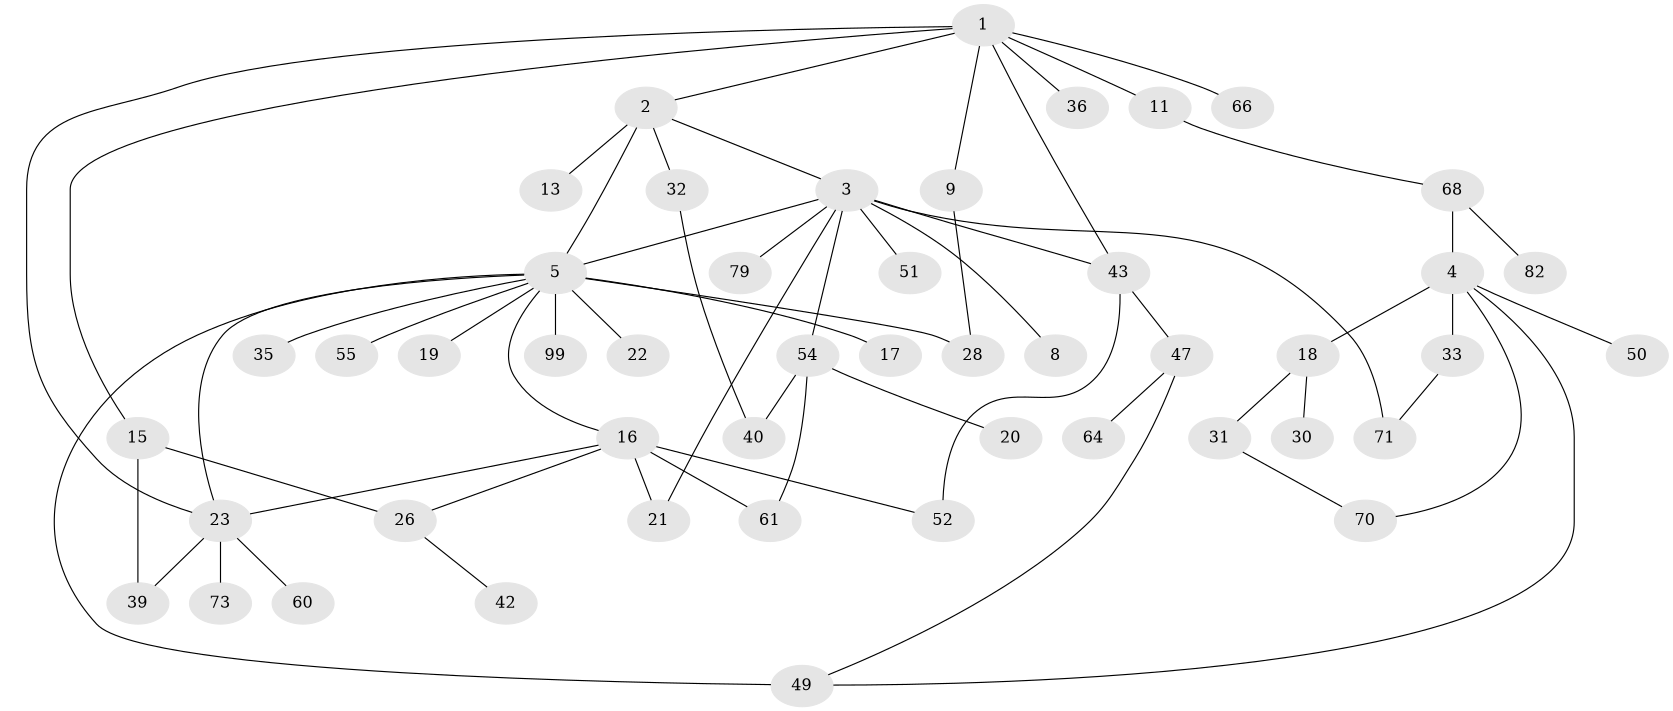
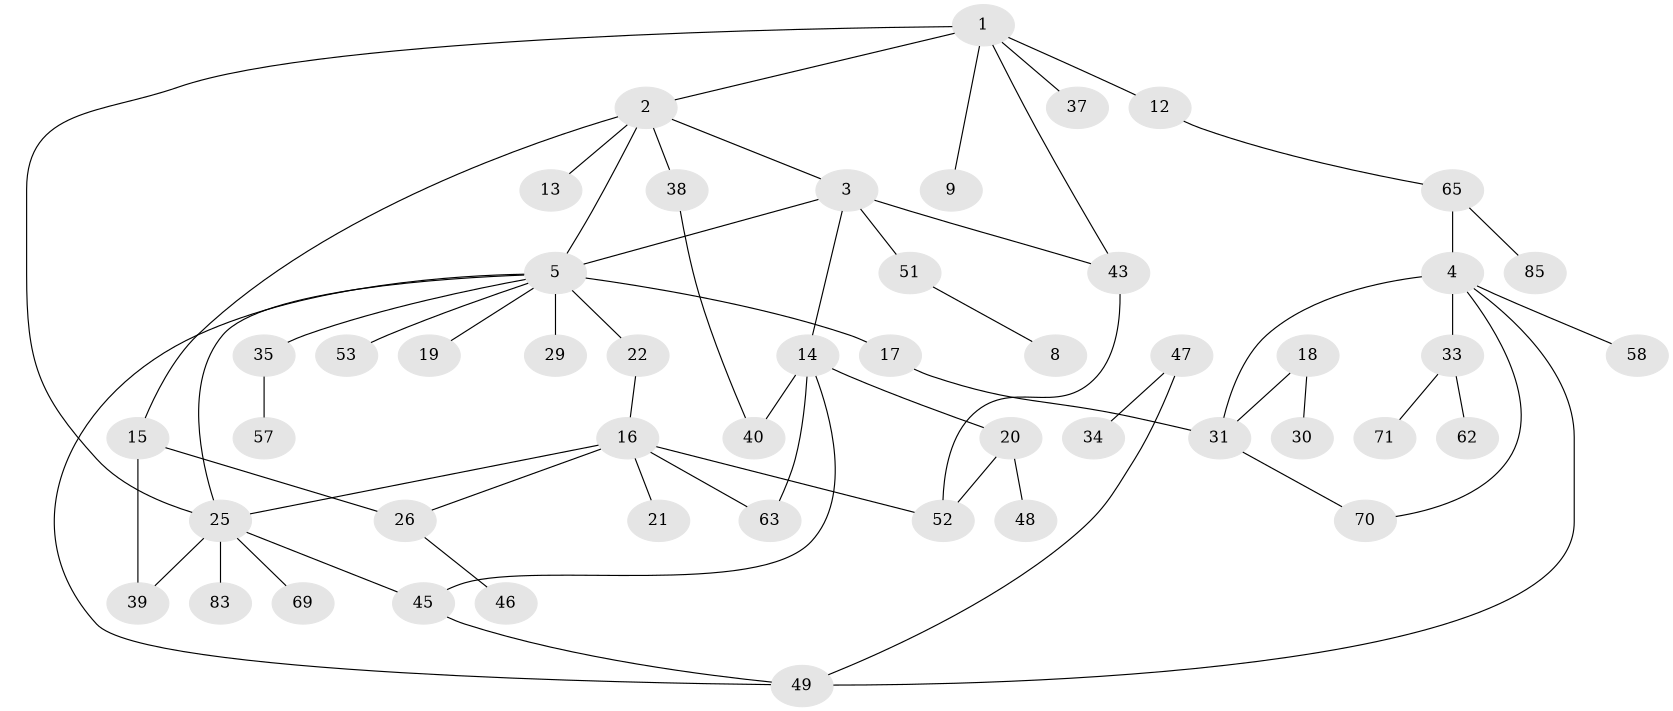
(381, 90) -> (352, 226)
(1077, 108) -> (1077, 108)
(1160, 108) -> (1160, 108)
(1243, 108) -> none
(677, 190) -> (677, 190)
(1453, 190) -> (1453, 190)
(1170, 238) -> none
(971, 269) -> (983, 314)
(740, 273) -> none
(1535, 273) -> (1535, 273)
(1150, 314) -> none
(1380, 314) -> (1297, 314)
(749, 354) -> none
(347, 356) -> (347, 356)
(555, 356) -> (555, 356)
(808, 356) -> (808, 356)
(973, 356) -> none
(1637, 356) -> (1637, 356)
(516, 379) -> (633, 397)
none -> (1059, 404)
none -> (264, 438)
(1094, 438) -> (1094, 438)
none -> (1468, 438)
none -> (977, 480)
(220, 521) -> (220, 521)
(770, 521) -> (770, 521)
none -> (1026, 521)
(220, 603) -> (220, 603)
(303, 603) -> (303, 603)
none -> (424, 603)
(506, 603) -> (506, 603)
